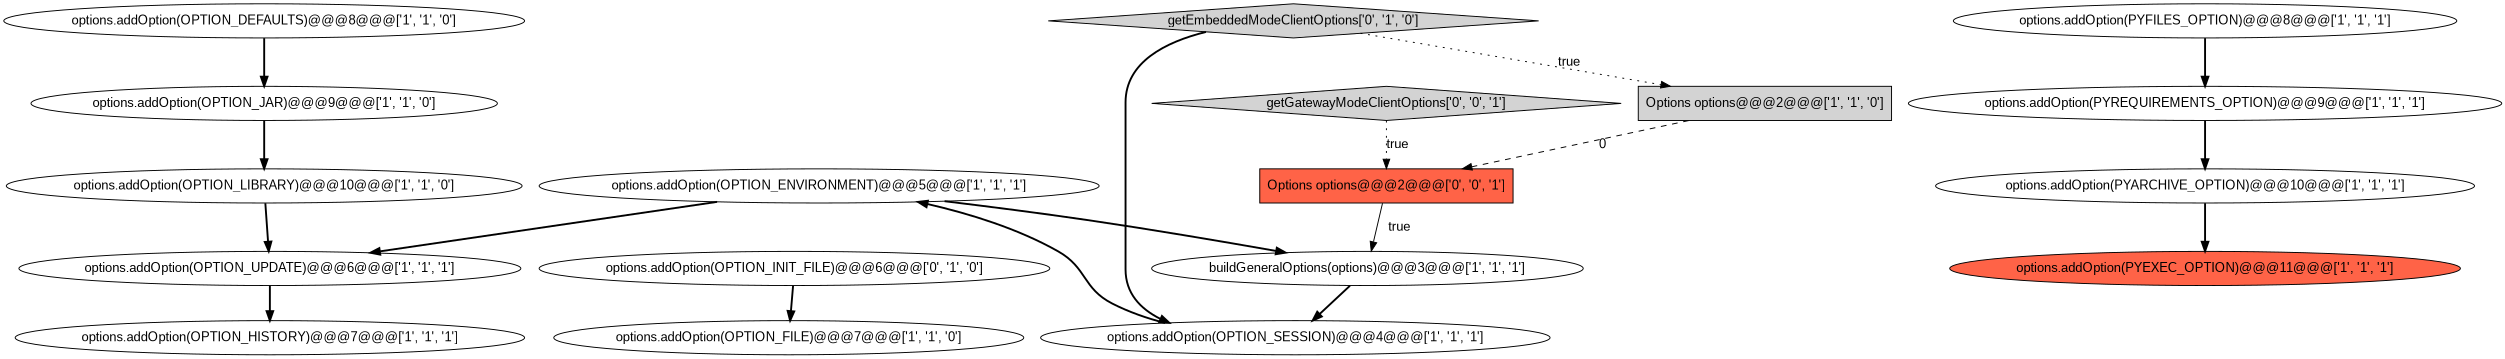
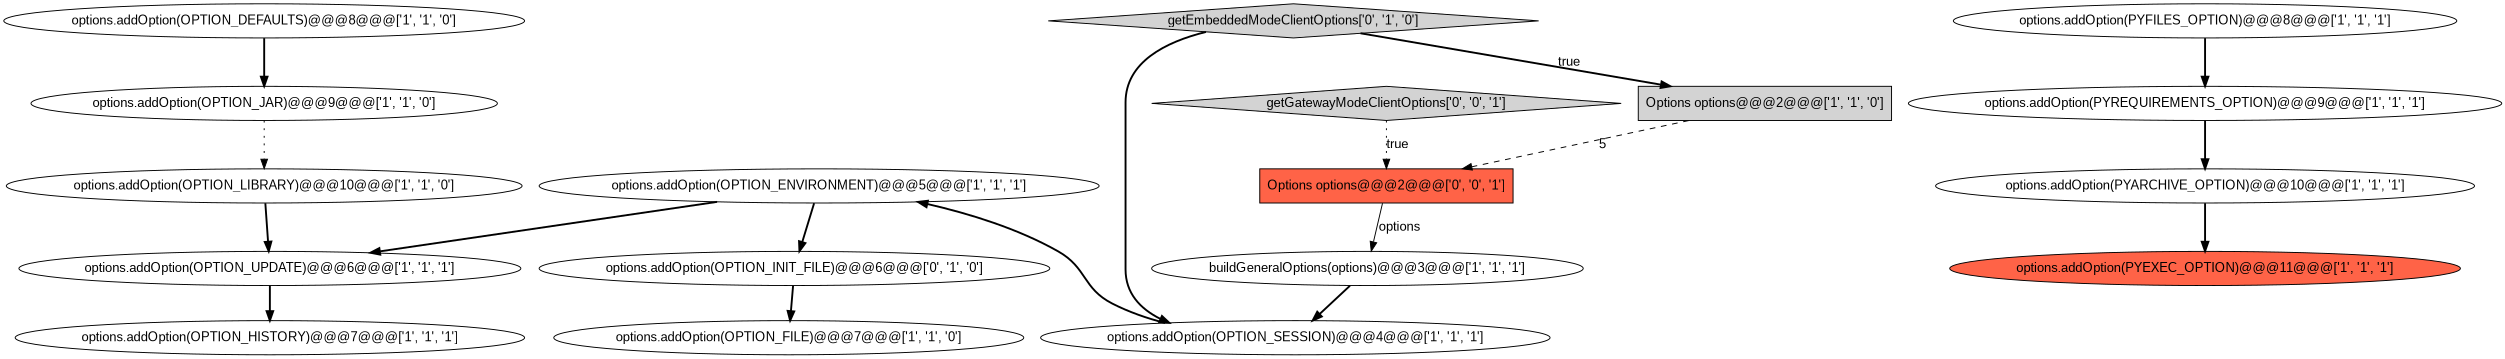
(1511, 59) -> (1511, 59)
(264, 140) -> (264, 140)
(1603, 145) -> (1603, 145)
(1111, 224) -> (808, 223)
(1400, 227) -> (1400, 227)
